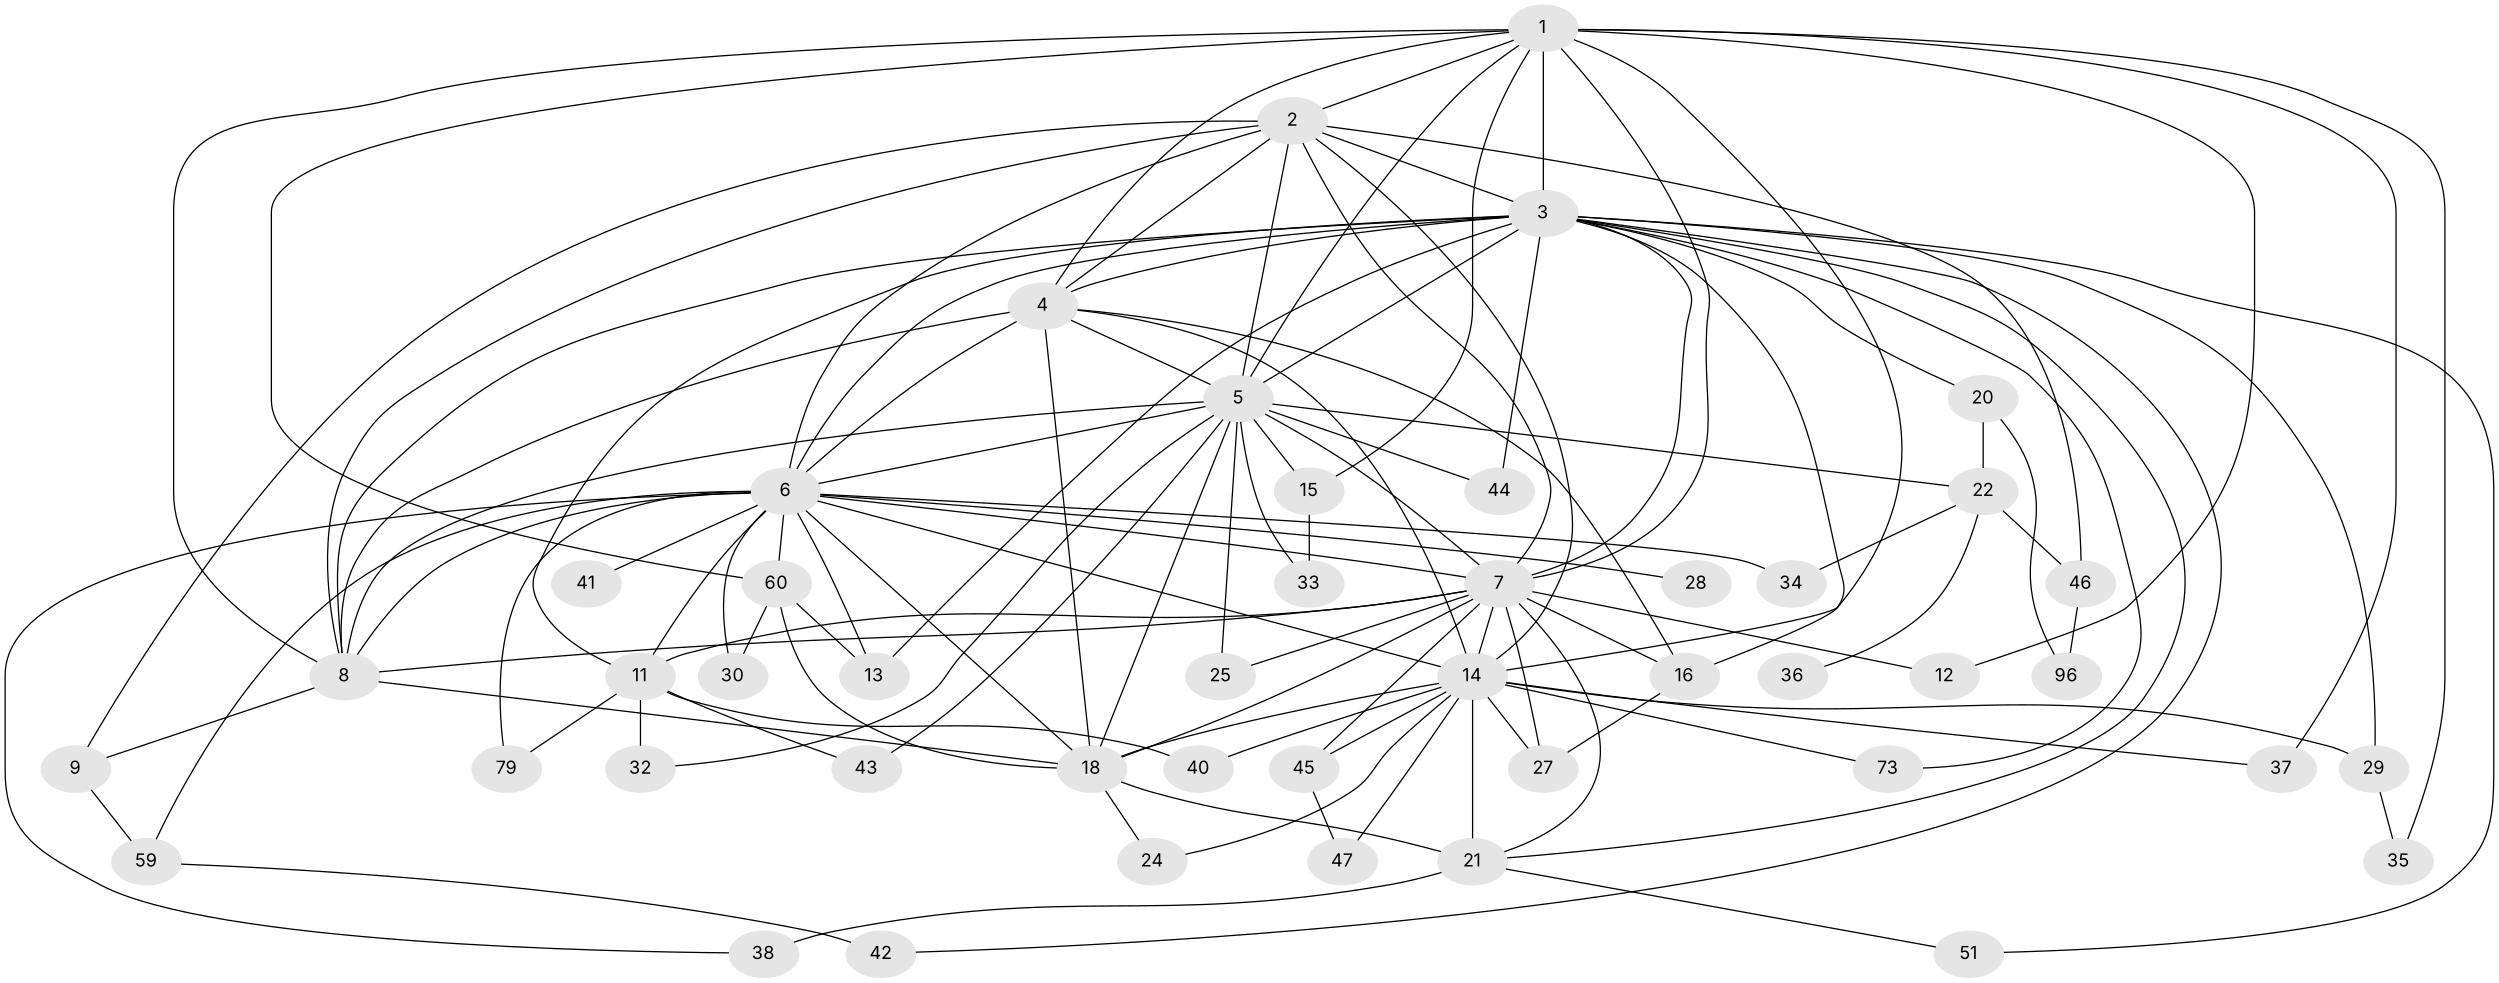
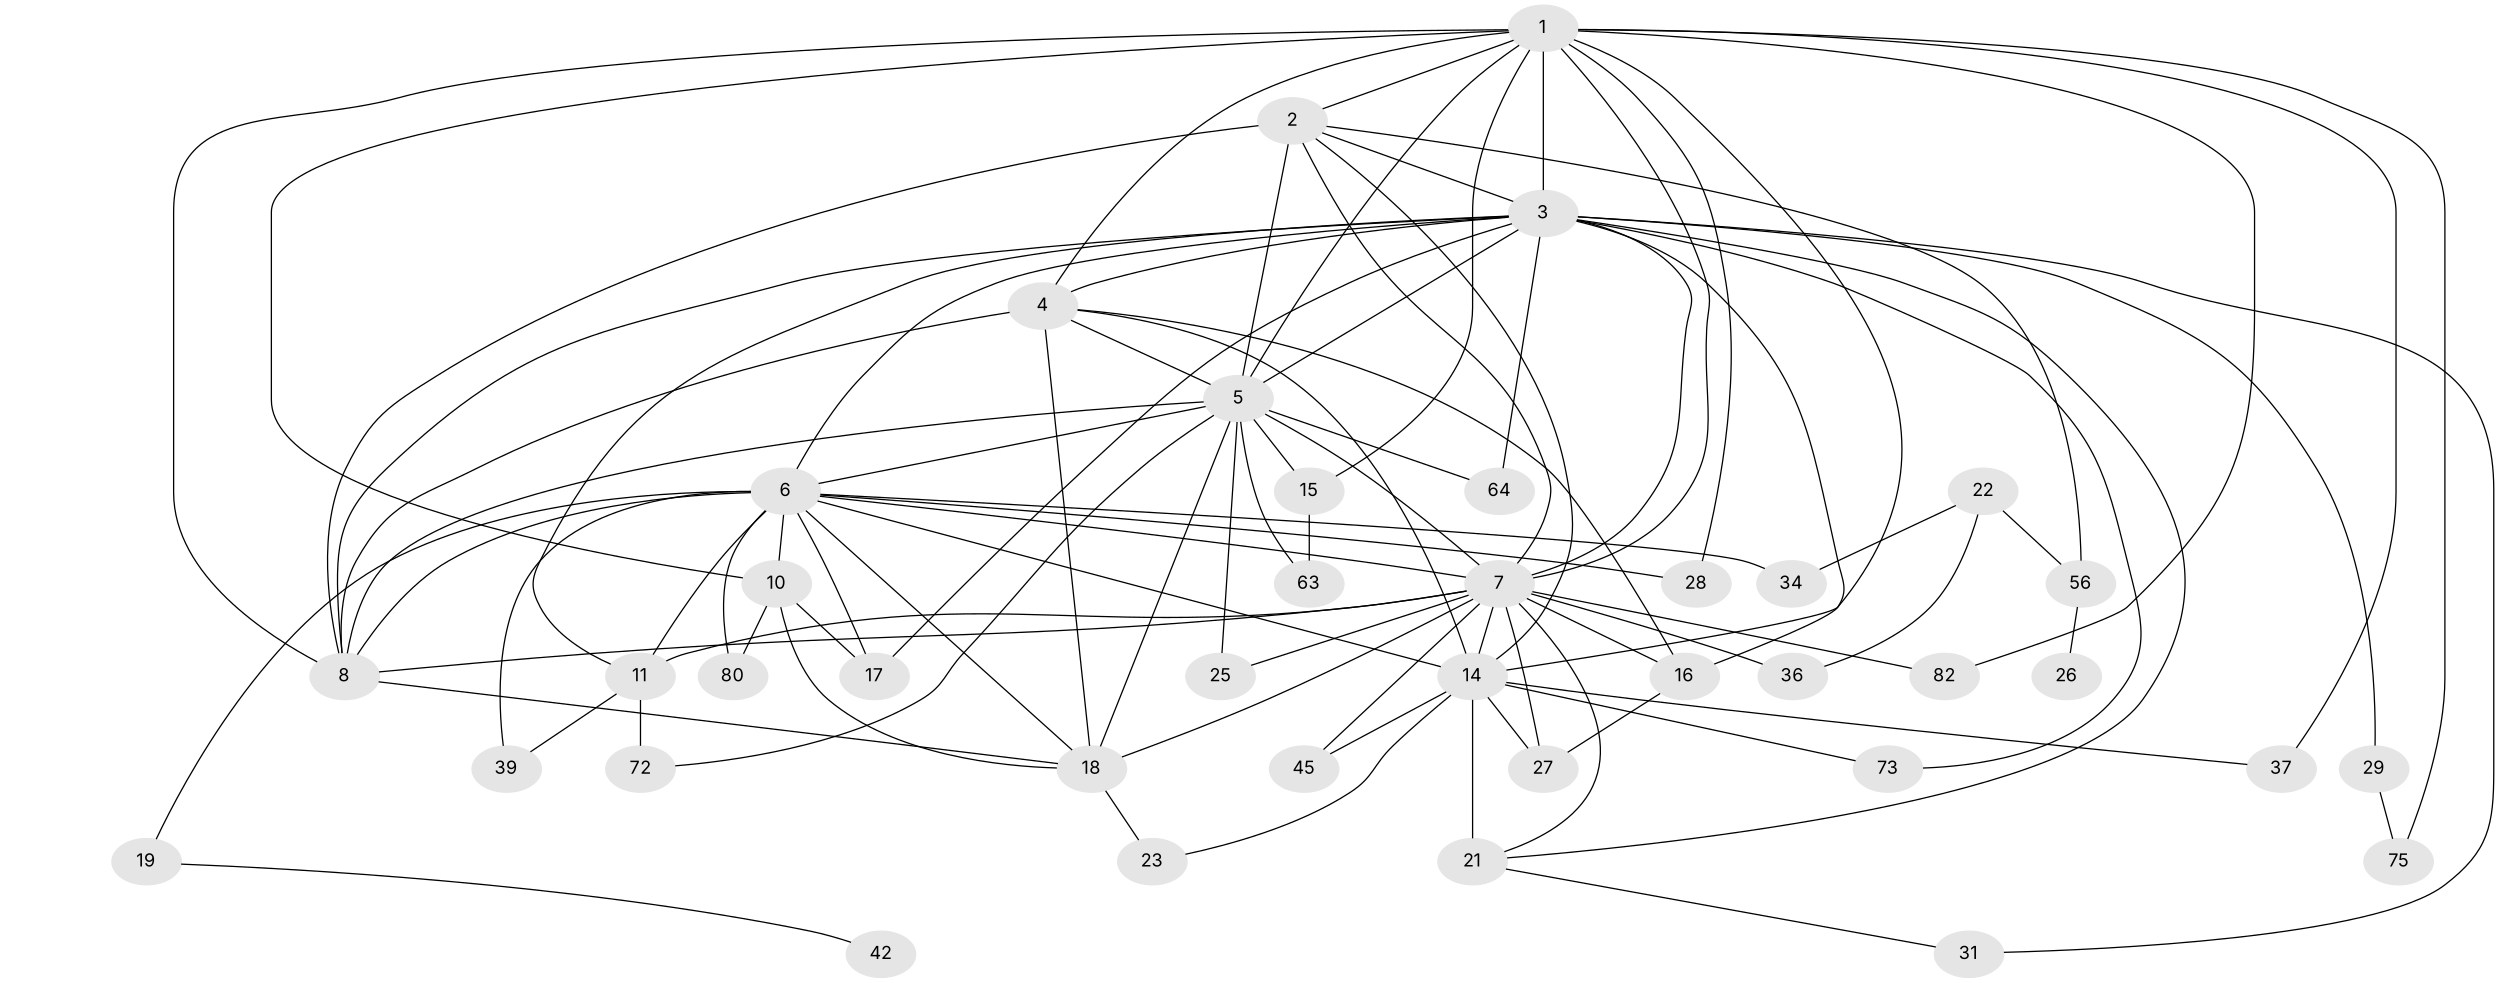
(1168, 213) -> none
(976, 242) -> none
none -> (1725, 275)
(907, 390) -> none
(1983, 399) -> none
(1611, 445) -> none
(1500, 491) -> (1500, 491)
(586, 584) -> none
(777, 584) -> (777, 584)
(1309, 584) -> (1309, 584)
(2081, 584) -> (2081, 584)
none -> (1647, 627)
(733, 676) -> (733, 676)
(875, 676) -> (875, 676)
(1945, 676) -> (1945, 676)
(2067, 676) -> (2067, 676)
(1929, 707) -> none
(1279, 715) -> none
(76, 769) -> none
(507, 769) -> (507, 769)
(640, 769) -> (640, 769)
(867, 769) -> none
(1199, 769) -> none
(2022, 794) -> none
(1272, 818) -> none
(147, 862) -> (147, 862)
(1152, 862) -> (1152, 862)
(1343, 862) -> none
(2399, 862) -> (2399, 862)
(764, 954) -> none
(1969, 954) -> (1969, 954)
